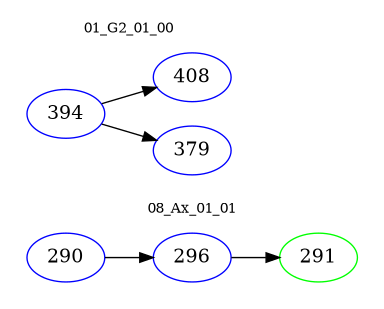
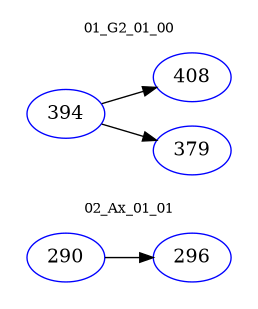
(192, 209) -> (129, 209)
(319, 258) -> none
